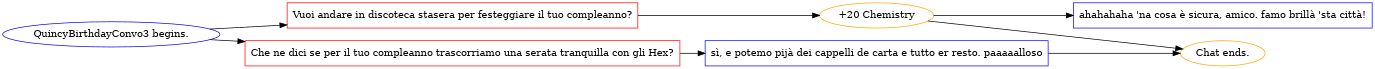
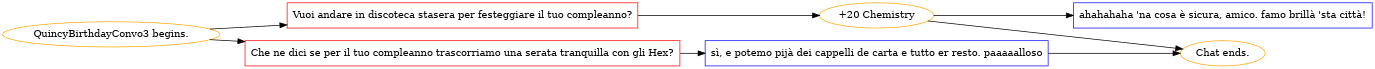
(111, 34) -> (111, 34)
